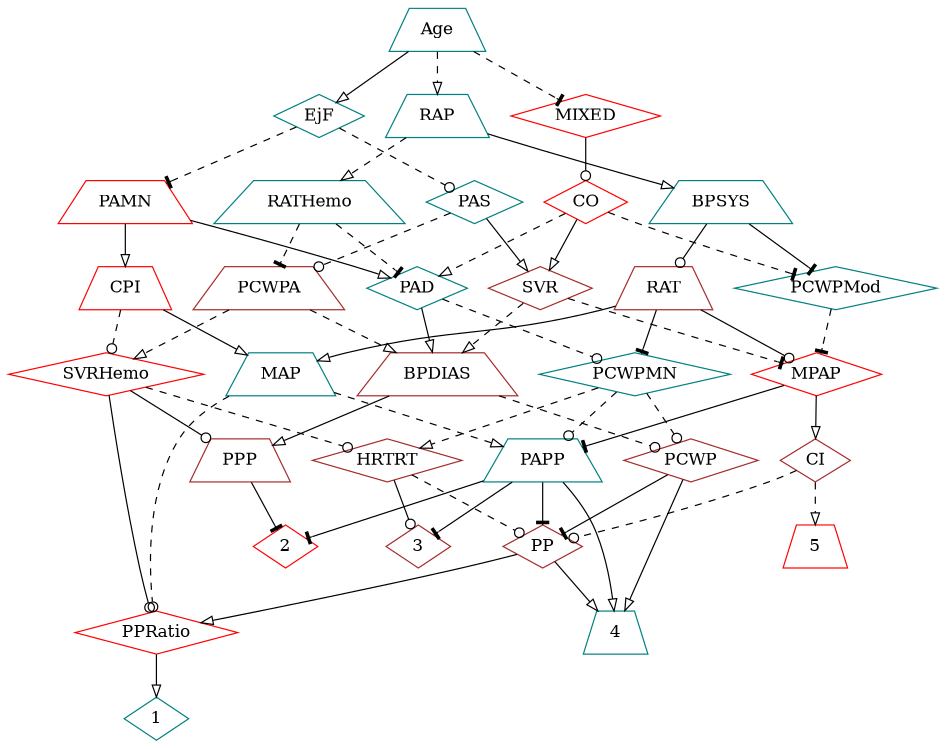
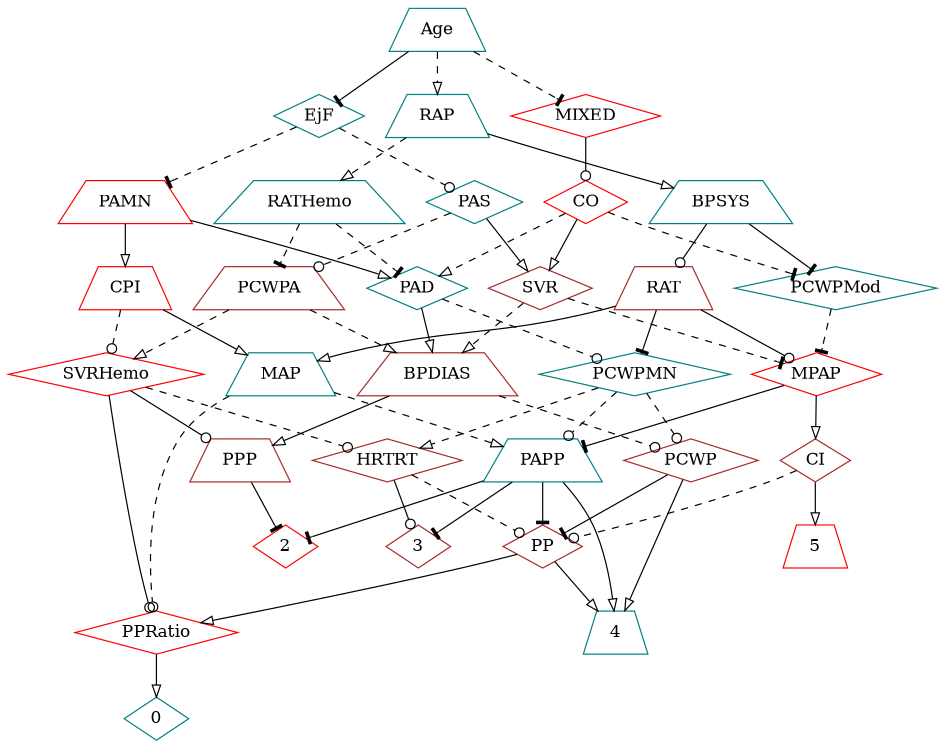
(378, 73) -> (375, 75)
(815, 498) -> (815, 498)
(156, 719) -> (156, 719)
